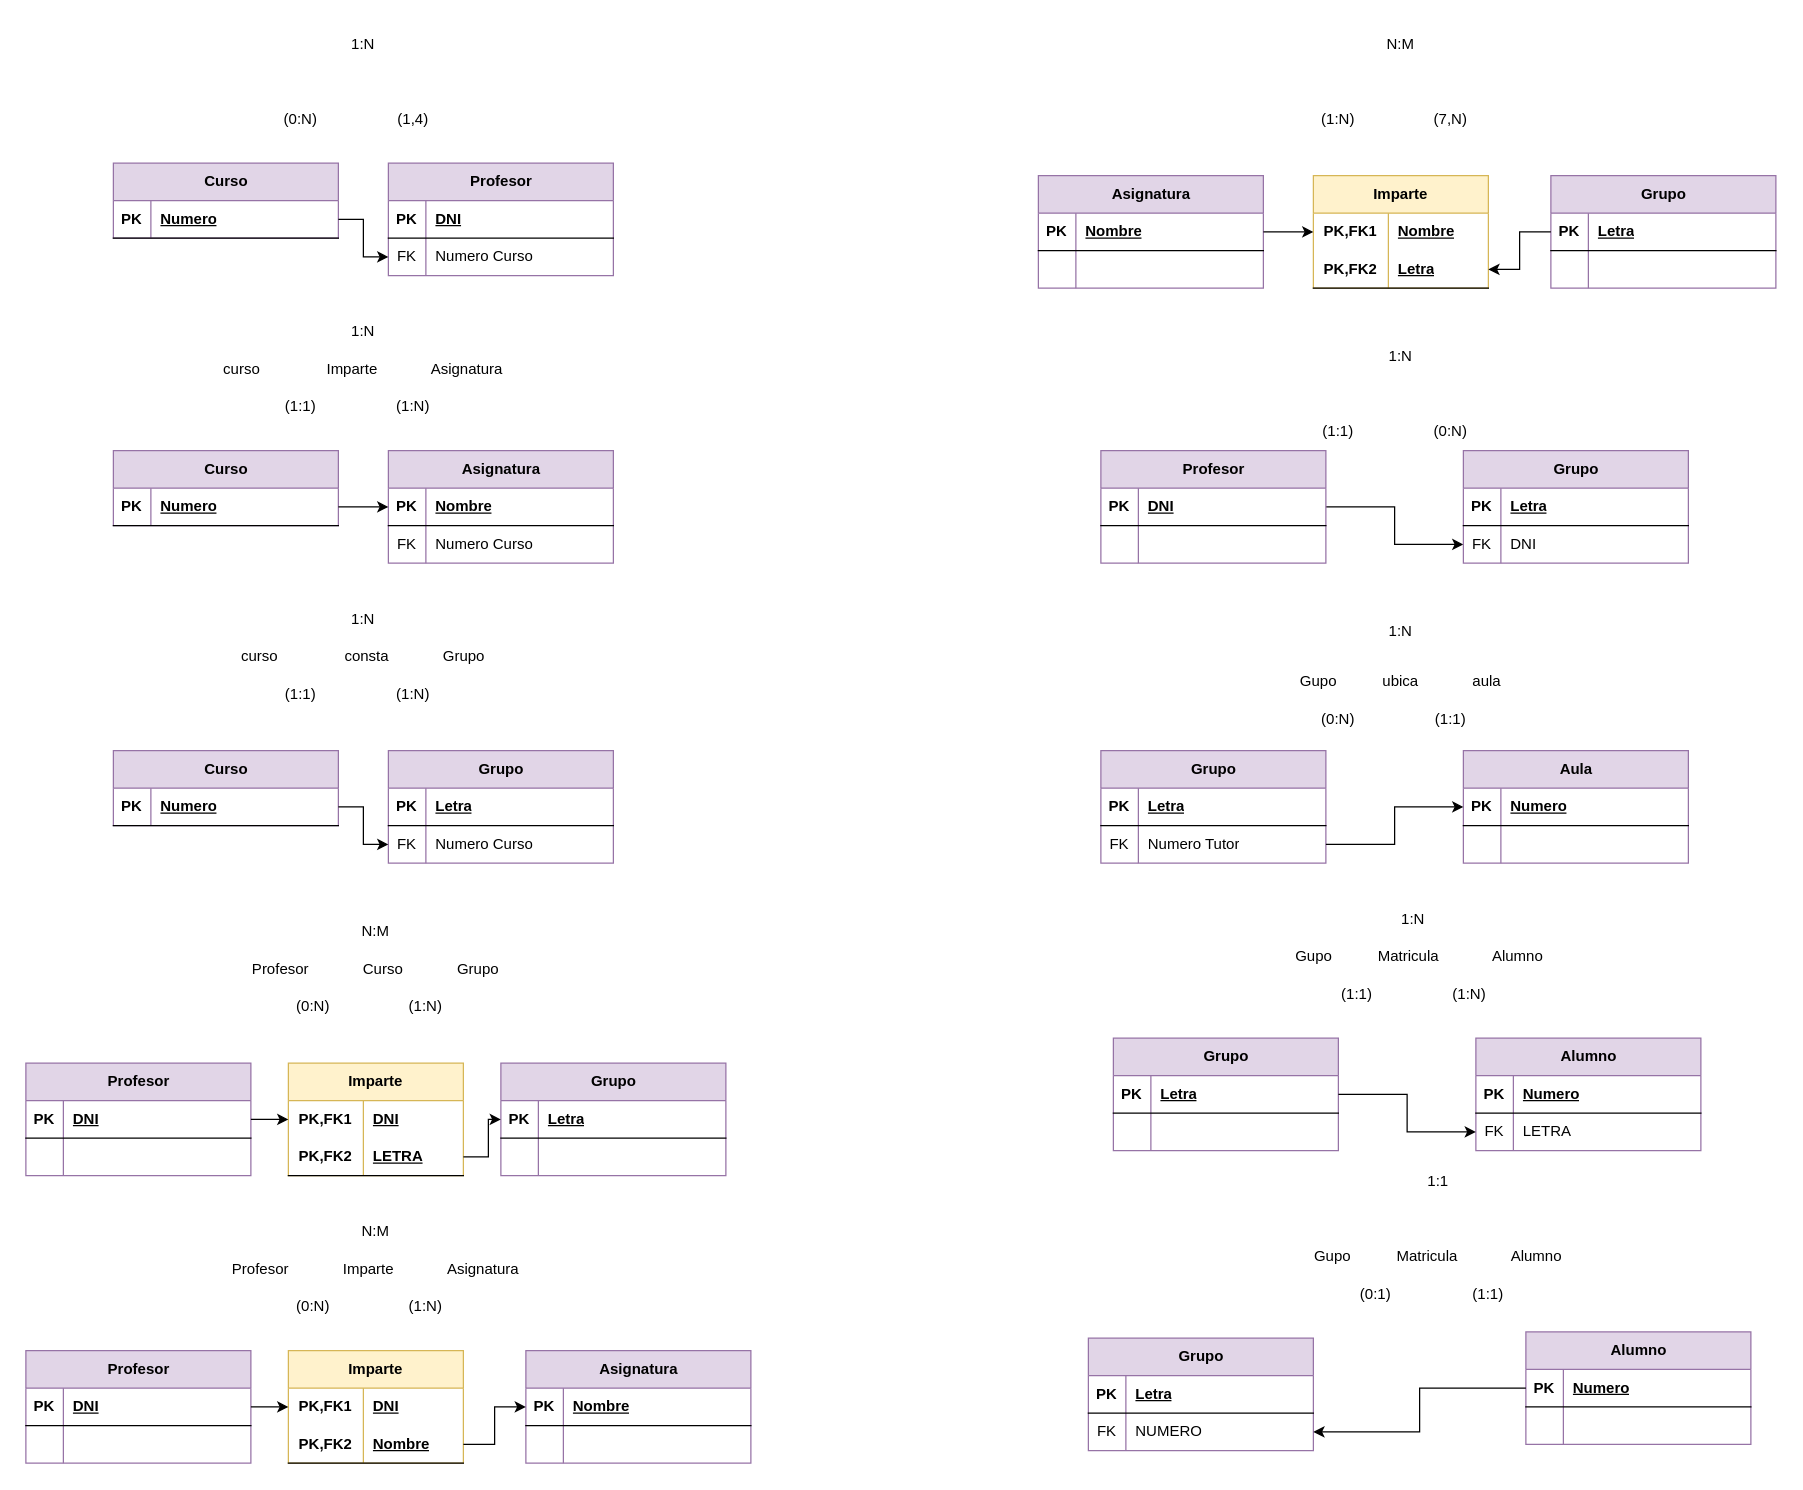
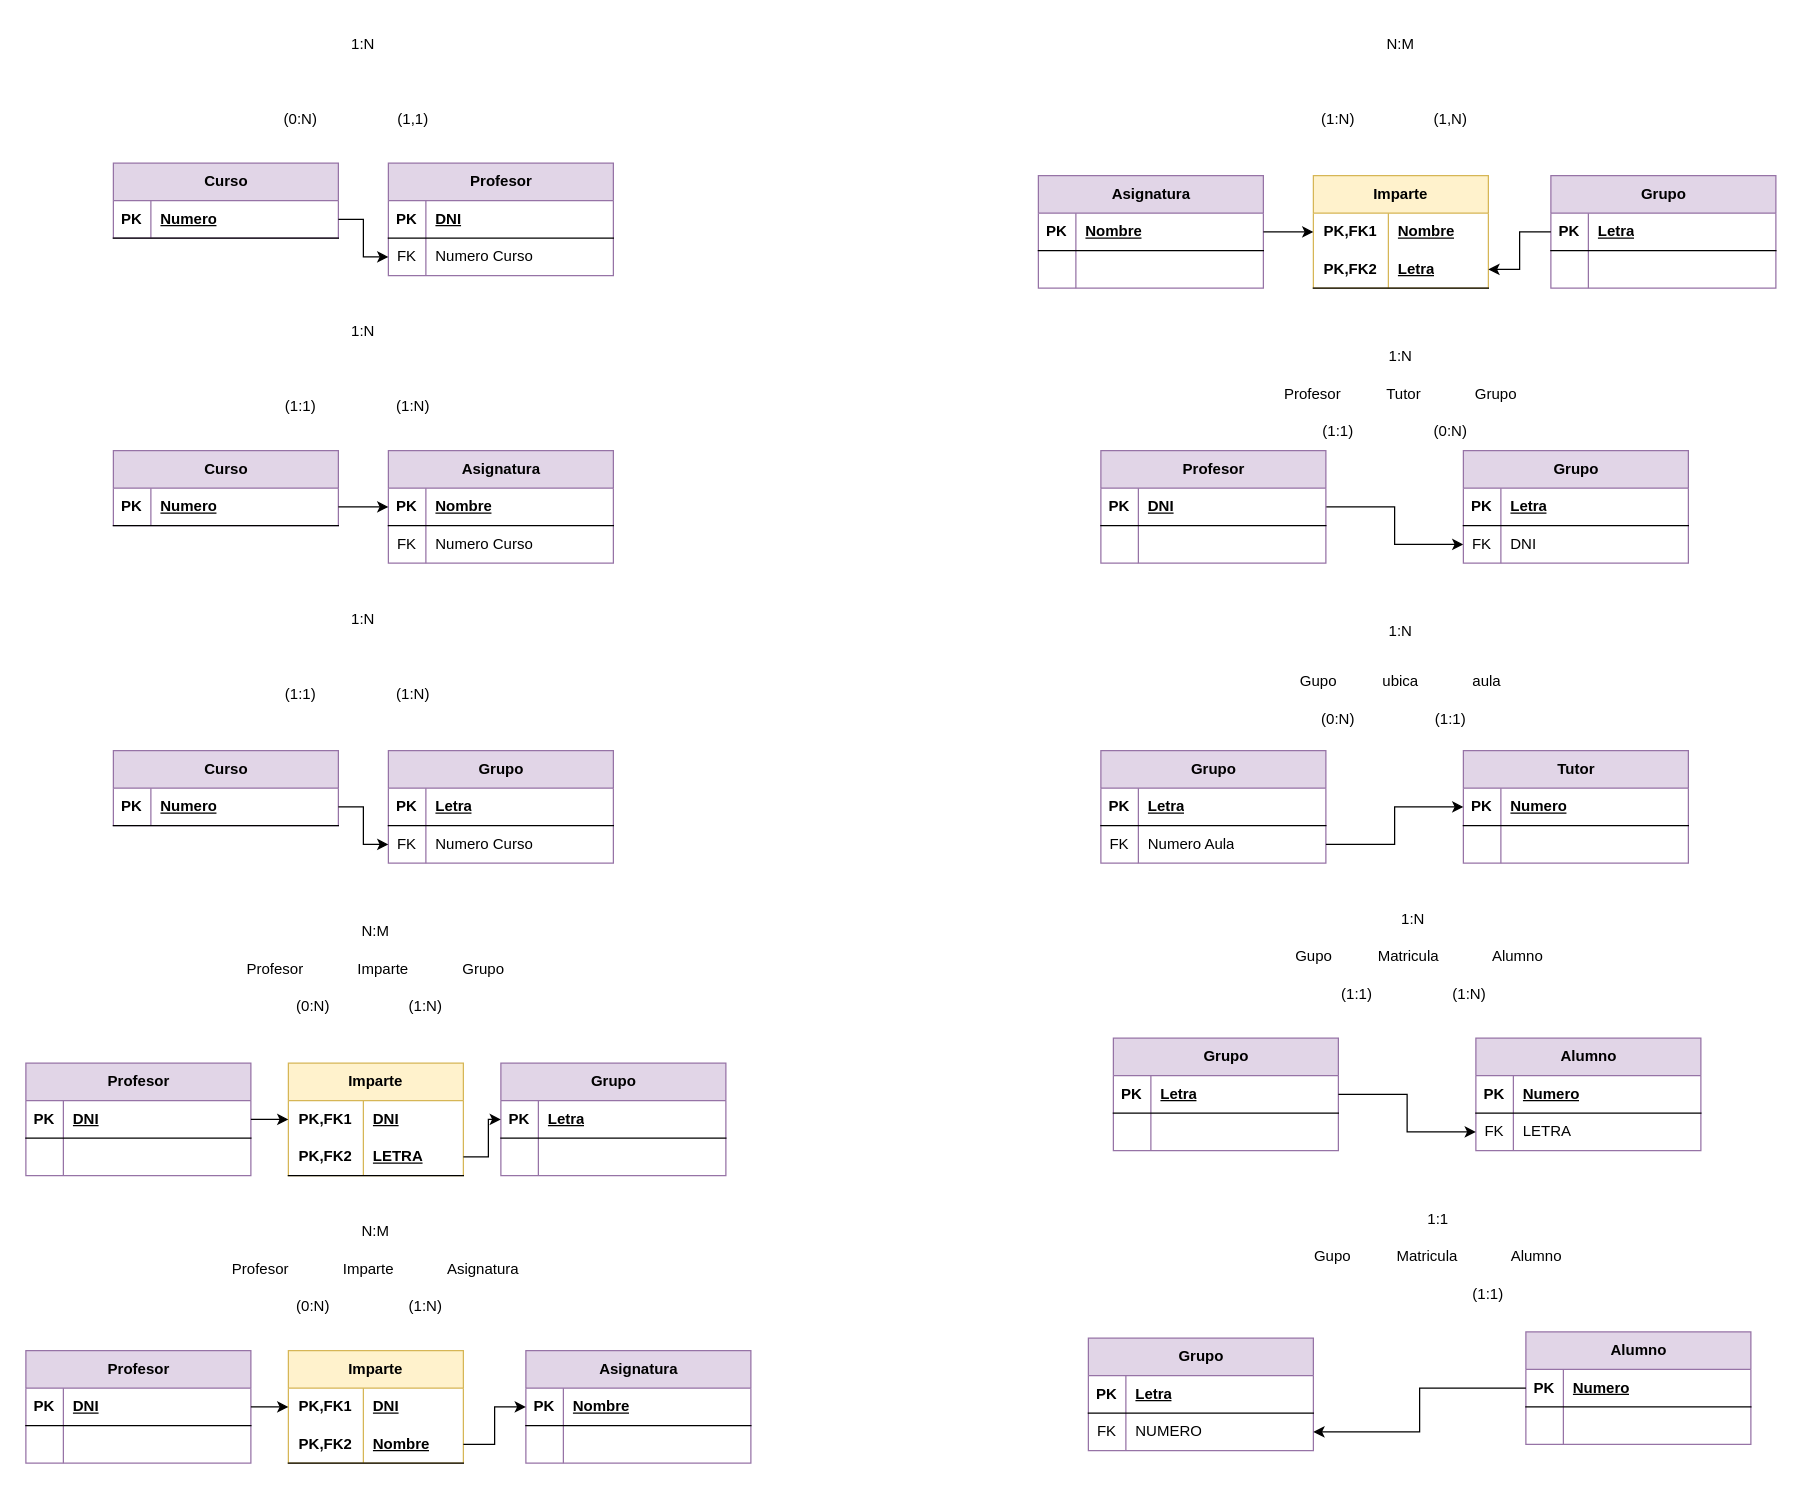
(413, 119) -> (413, 119)
(1451, 119) -> (1451, 119)
(363, 369) -> none
none -> (1401, 394)
(363, 657) -> none
(1576, 769) -> (1576, 769)
(1197, 844) -> (1190, 844)
(376, 969) -> (376, 969)
(1438, 1182) -> (1438, 1219)
(1376, 1294) -> none
